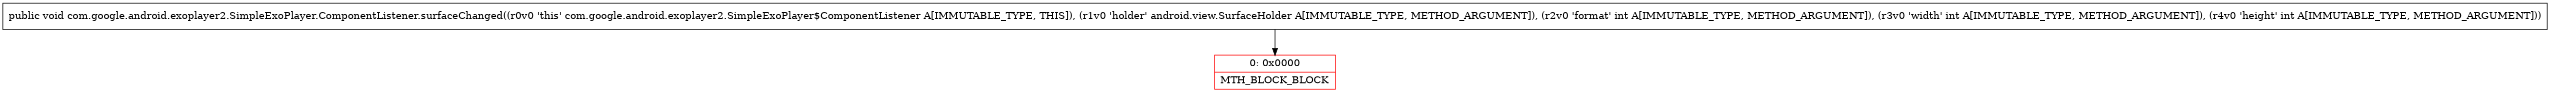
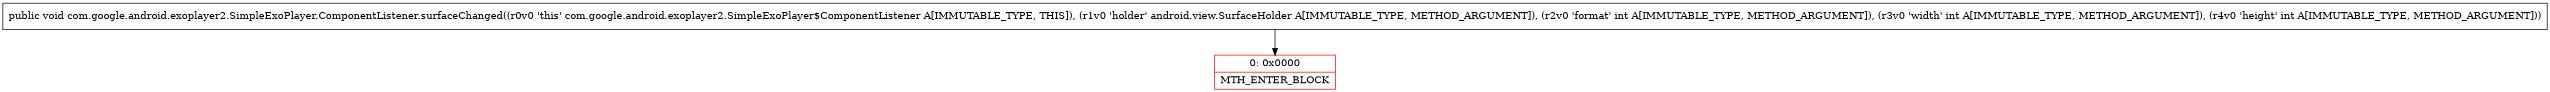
(1275, 80) -> (1275, 80)
